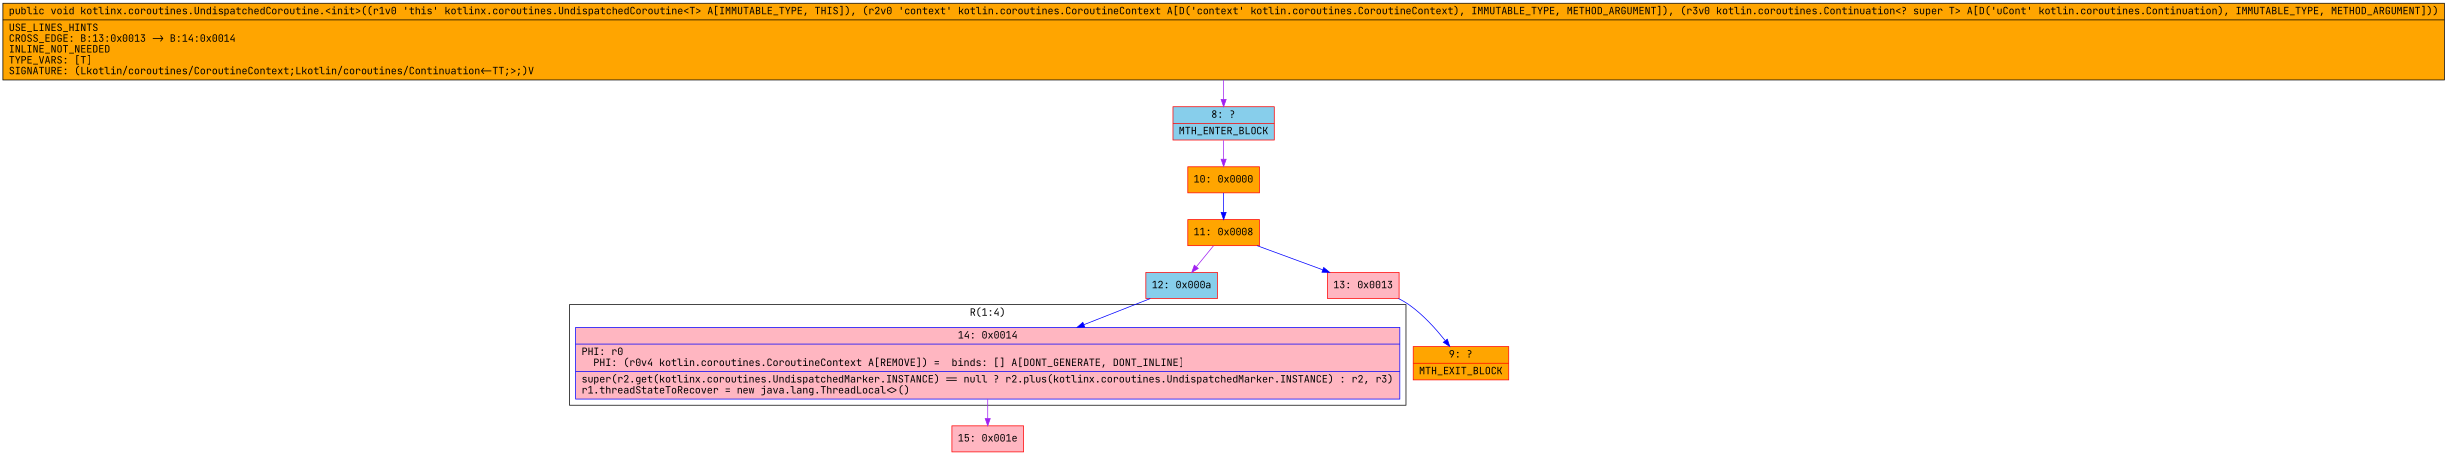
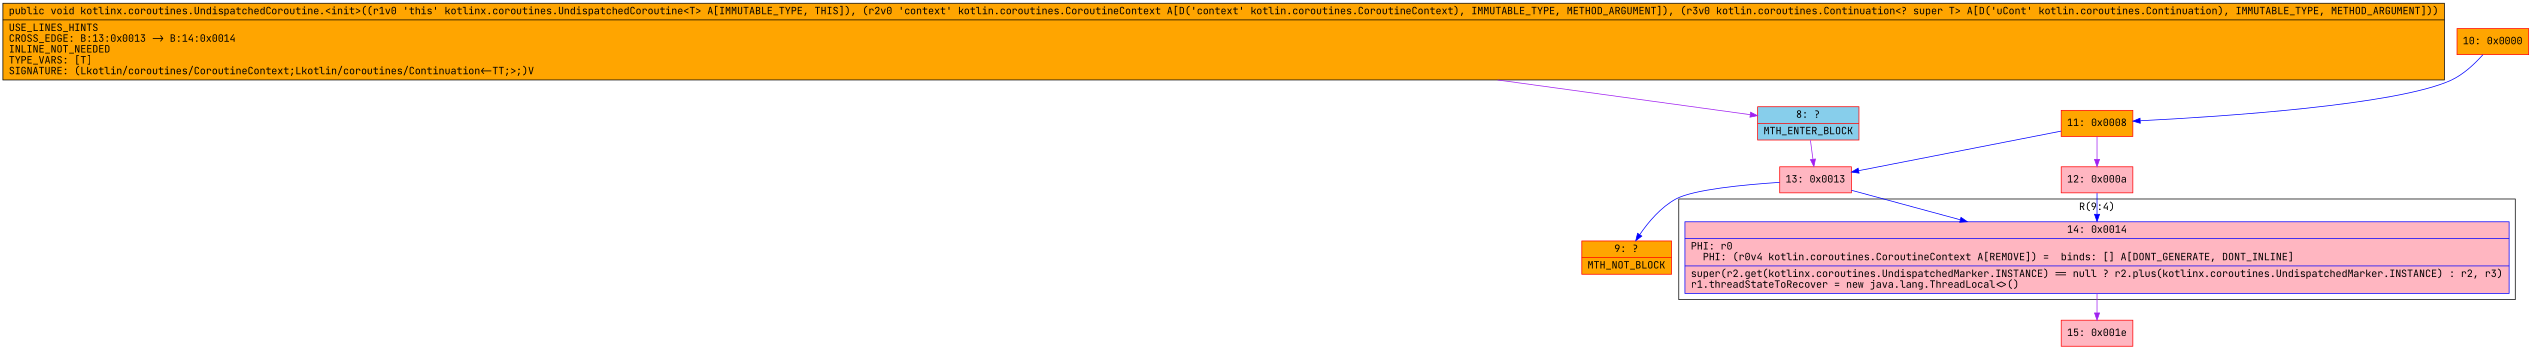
(1224, 150) -> (1812, 150)
none -> (1906, 205)
(1182, 285) -> (2097, 180)
(988, 313) -> (2097, 207)
(1461, 371) -> (1627, 266)
